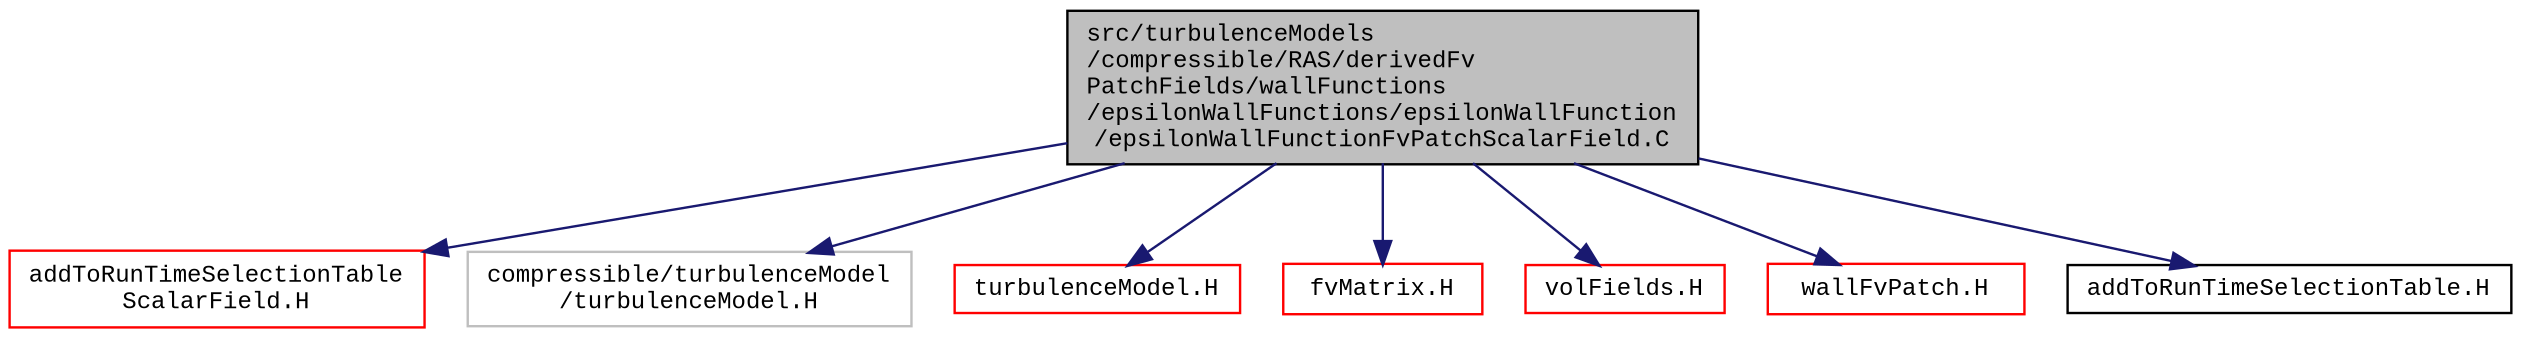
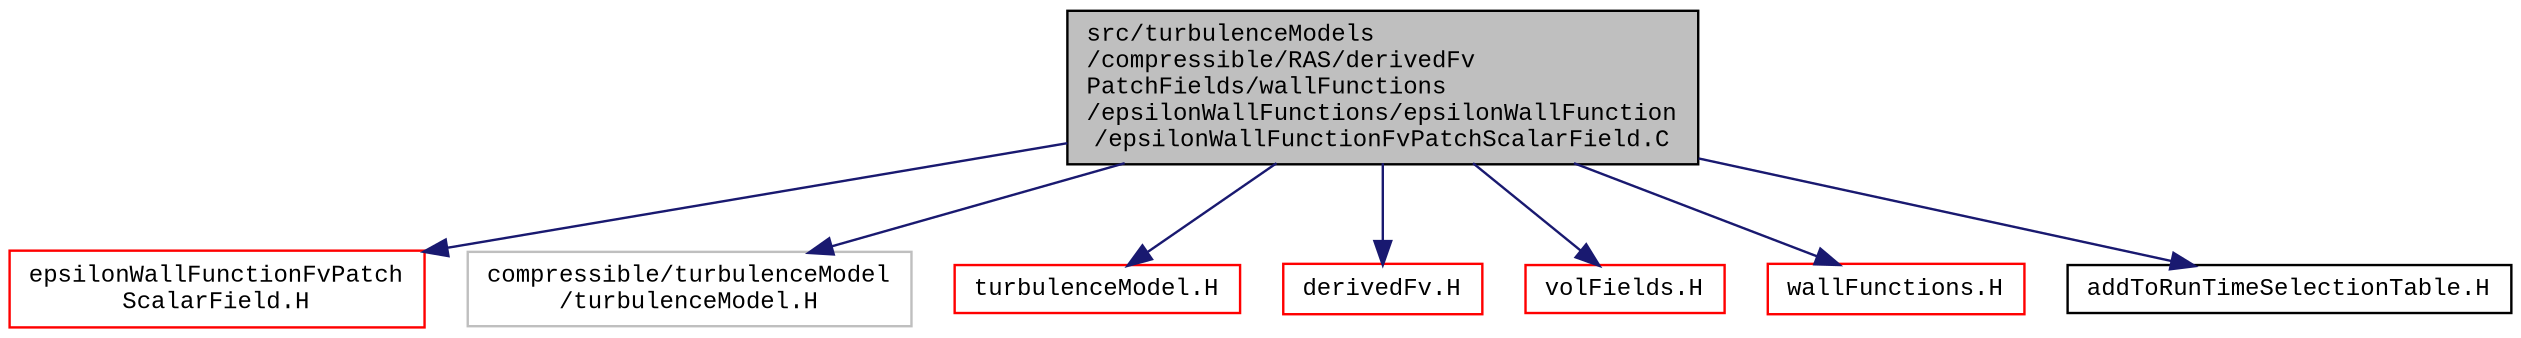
(217, 289) -> (217, 289)
(1383, 289) -> (1383, 289)
(1896, 289) -> (1896, 289)
